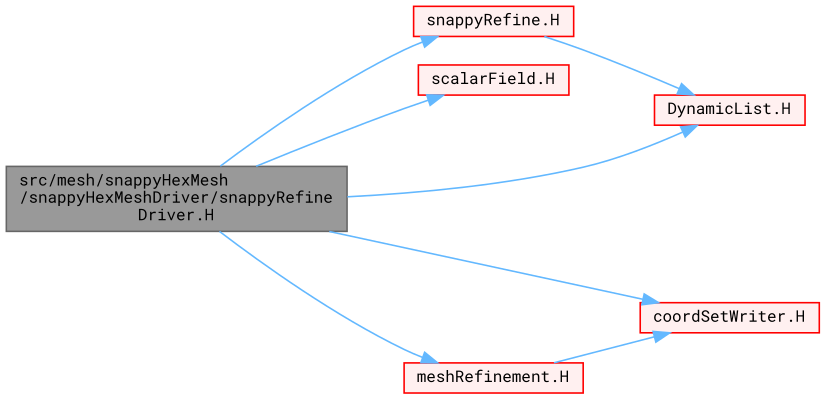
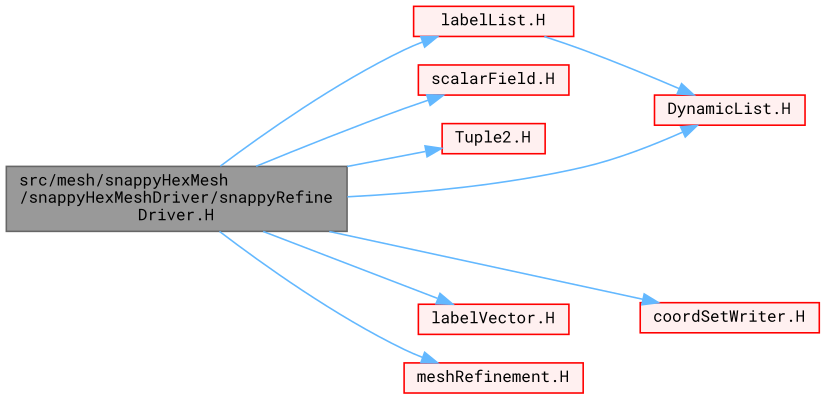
(494, 21) -> (494, 21)
none -> (494, 139)
none -> (494, 319)
(604, 350) -> none
